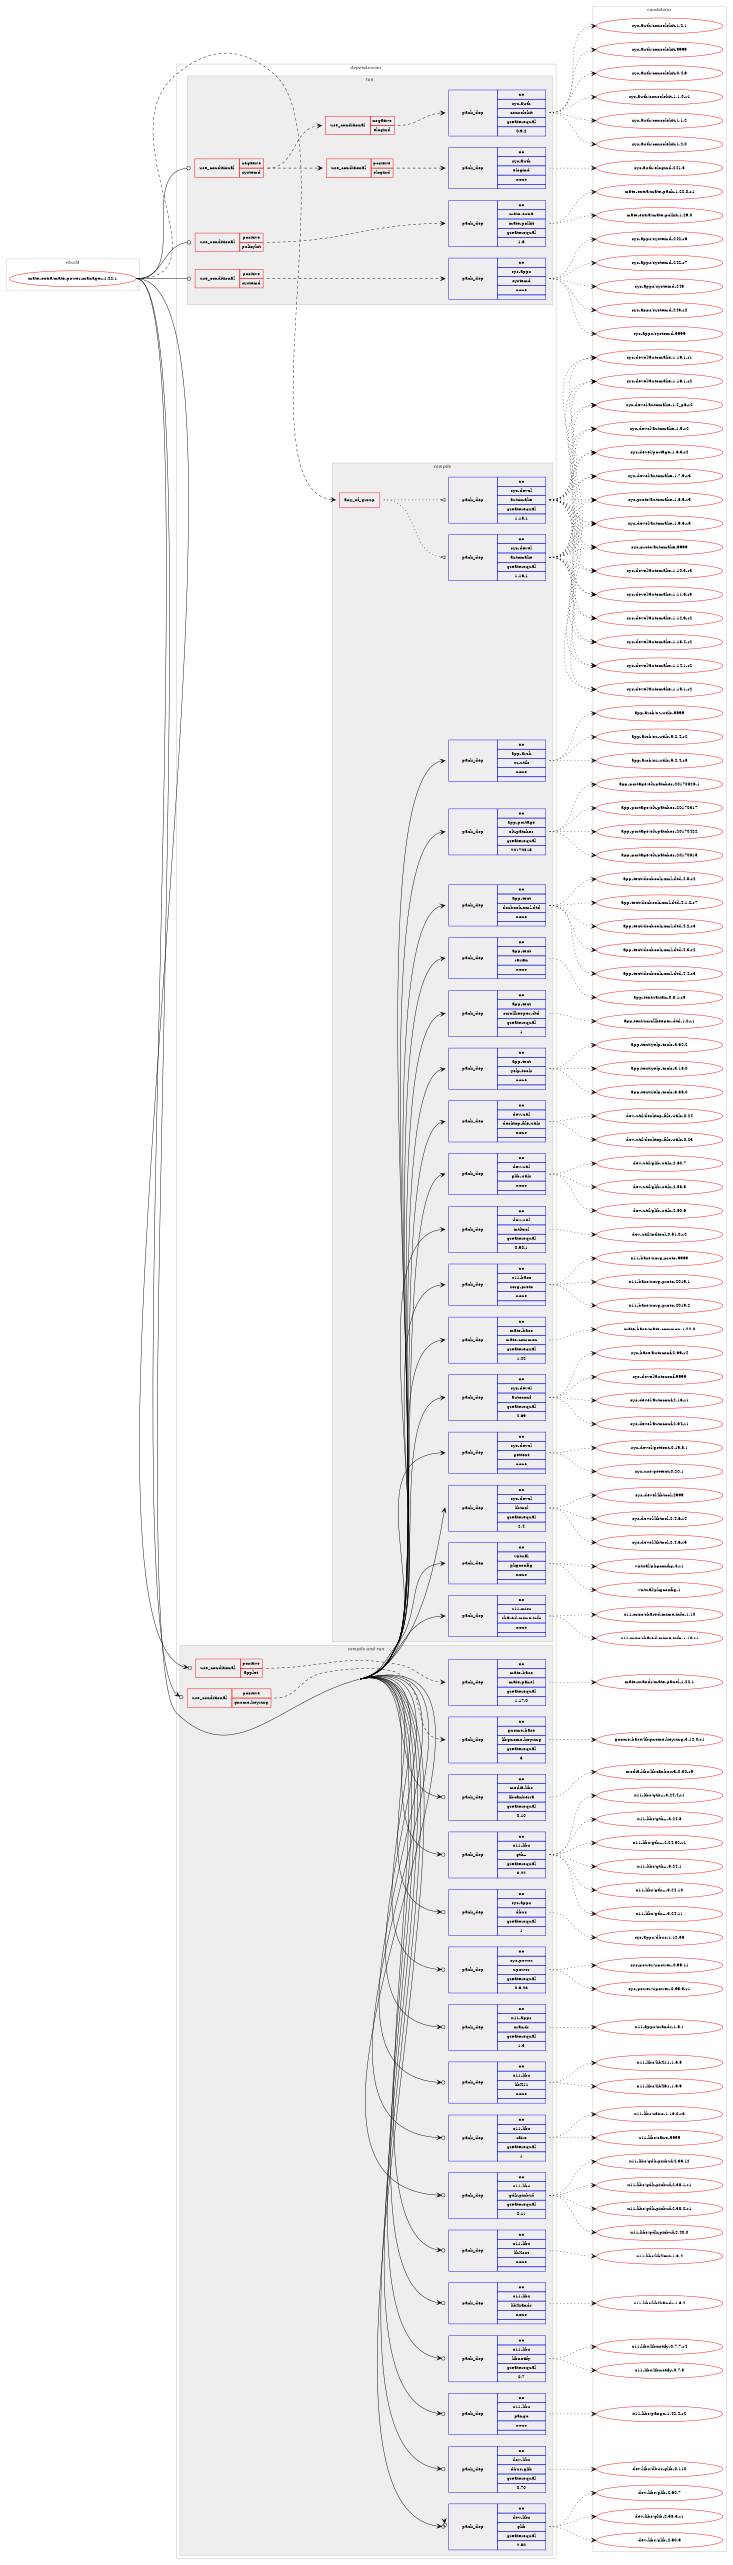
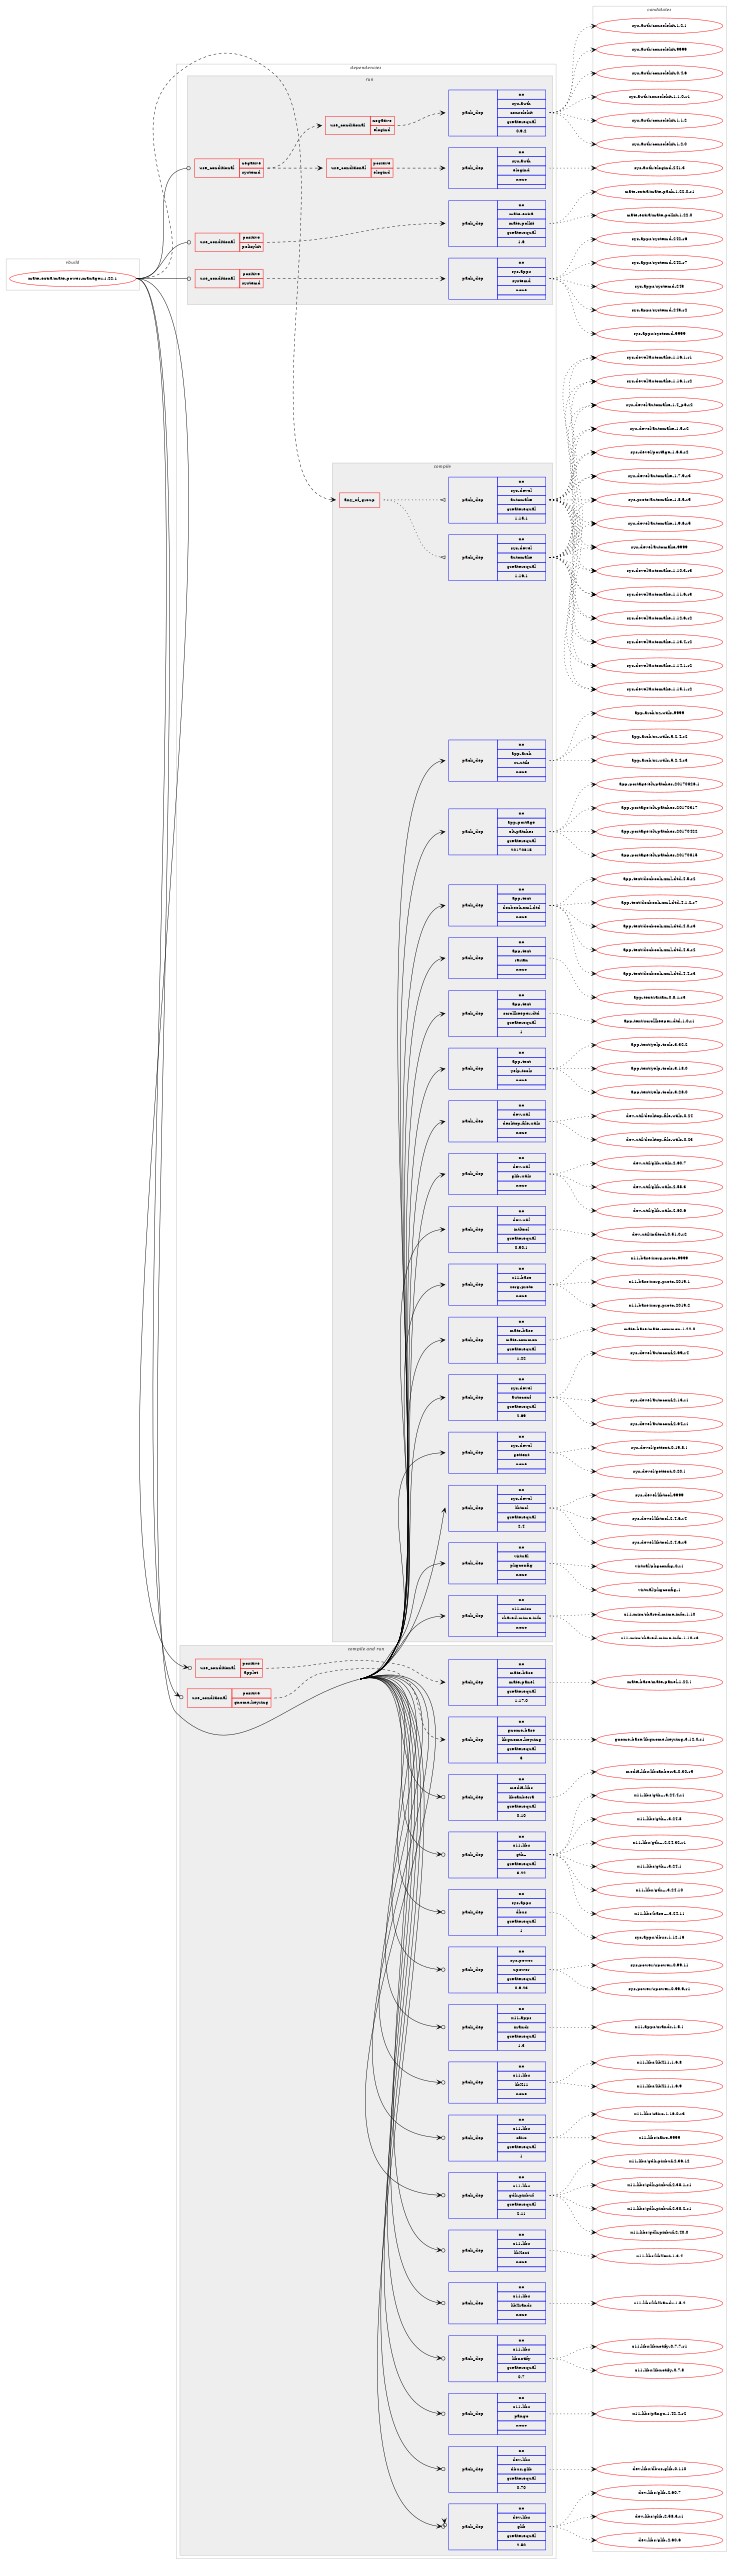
(660, 215) -> (660, 215)
(660, 547) -> (660, 547)
(660, 926) -> (660, 926)
(660, 1092) -> (660, 1092)
(660, 1353) -> (660, 1353)
(660, 1377) -> none
(660, 1472) -> (660, 1472)
(660, 1495) -> (660, 1495)
(660, 1638) -> (660, 1638)
(660, 1682) -> (660, 1682)
(660, 1914) -> (660, 1914)
(660, 1938) -> (660, 1938)
(660, 2086) -> (660, 2086)
(660, 2347) -> (660, 2347)
